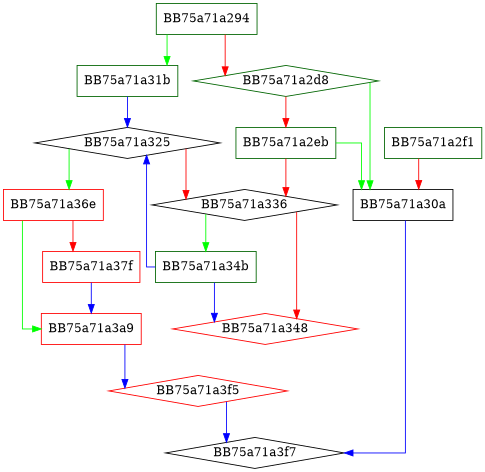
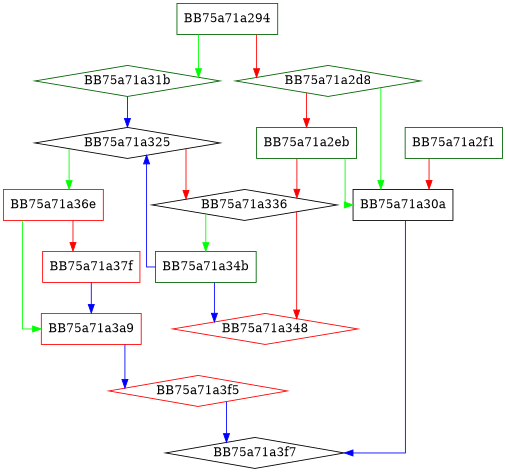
(127, 81) -> (127, 81)
